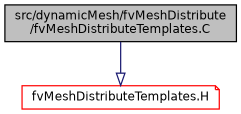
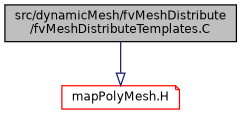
(121, 97) -> (121, 97)
